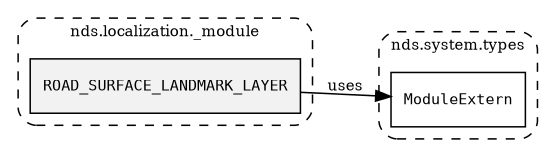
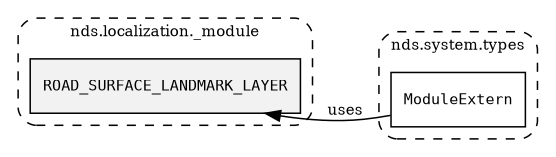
(338, 94) -> (335, 121)
